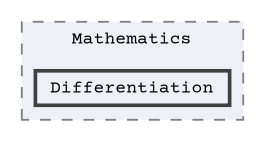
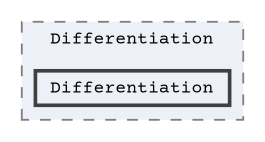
(133, 39) -> (133, 39)
